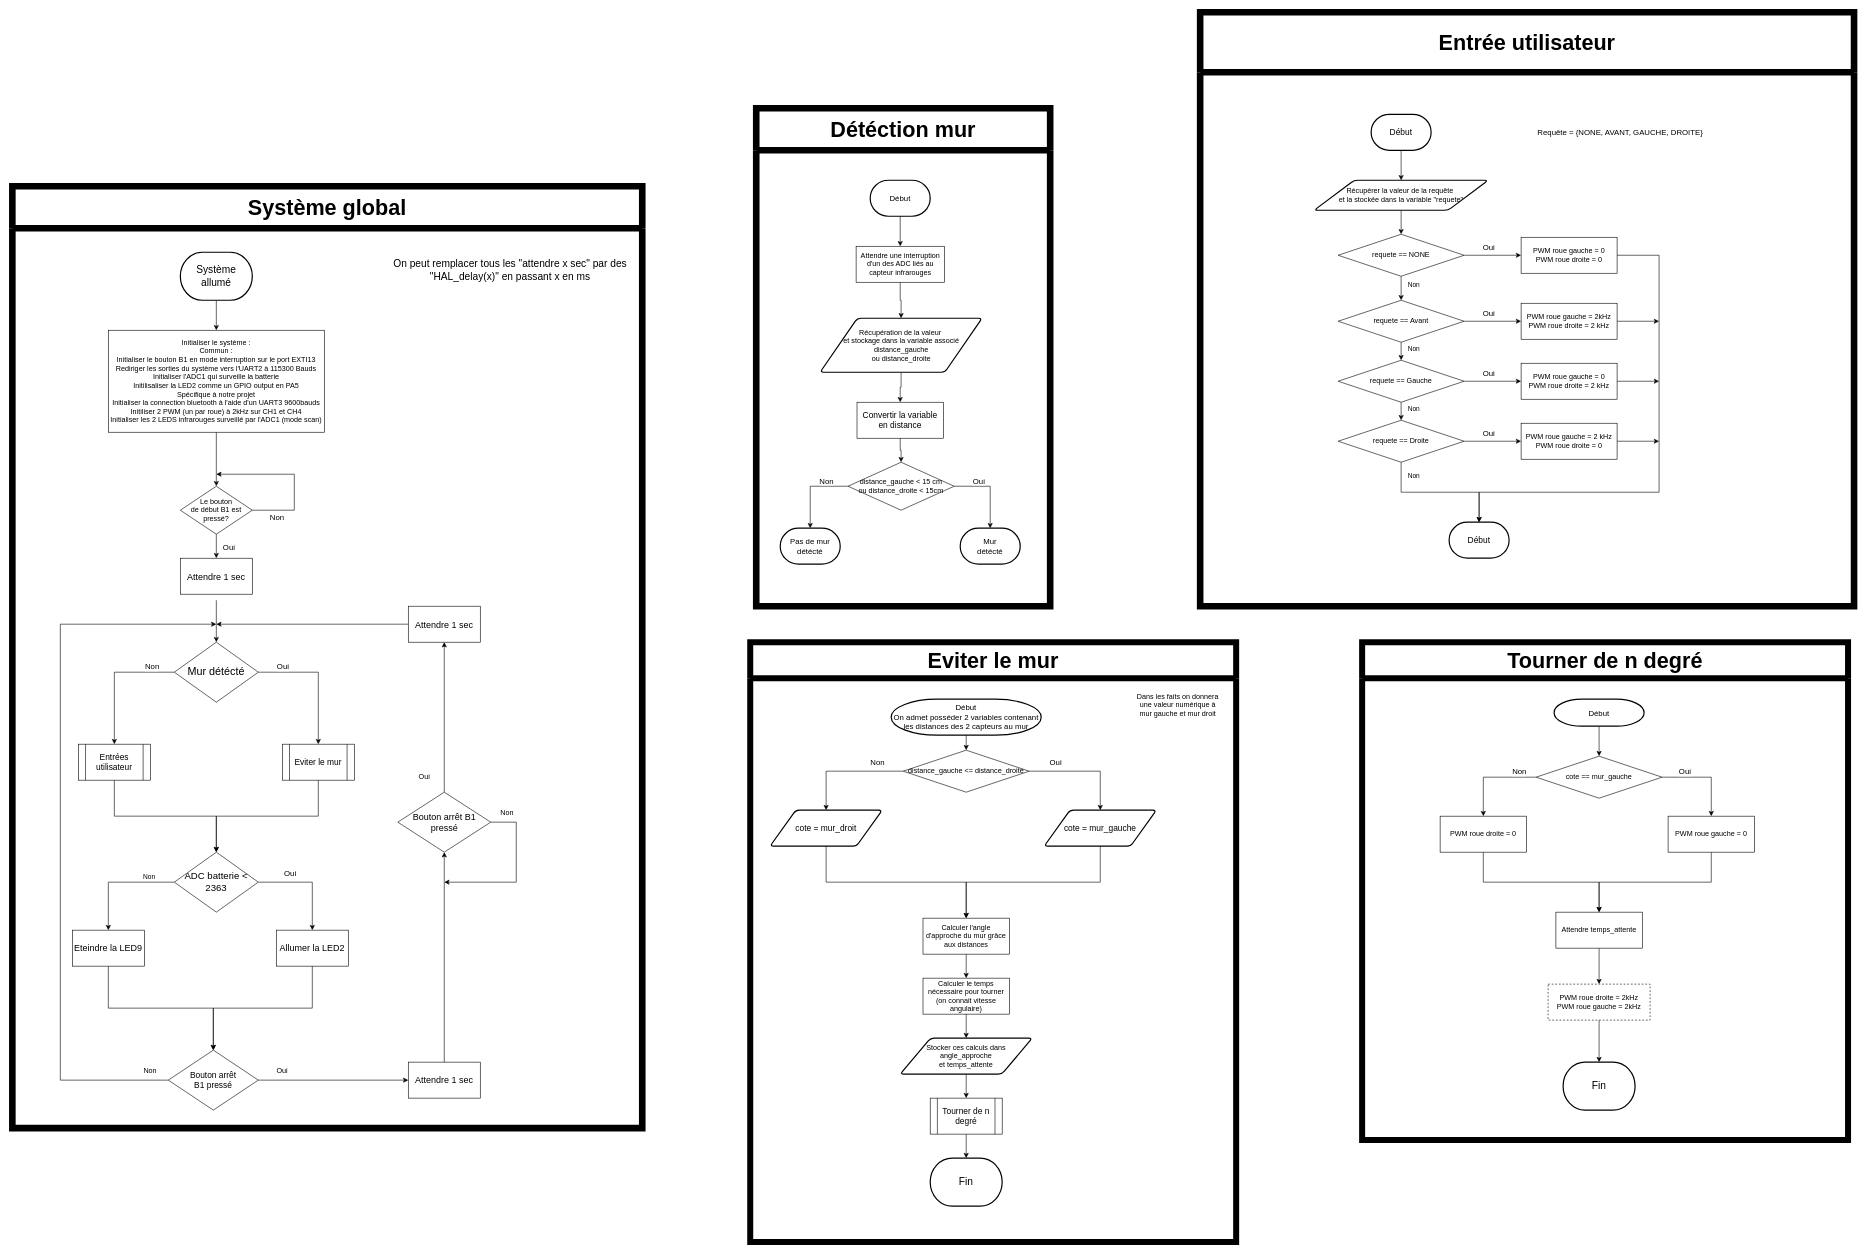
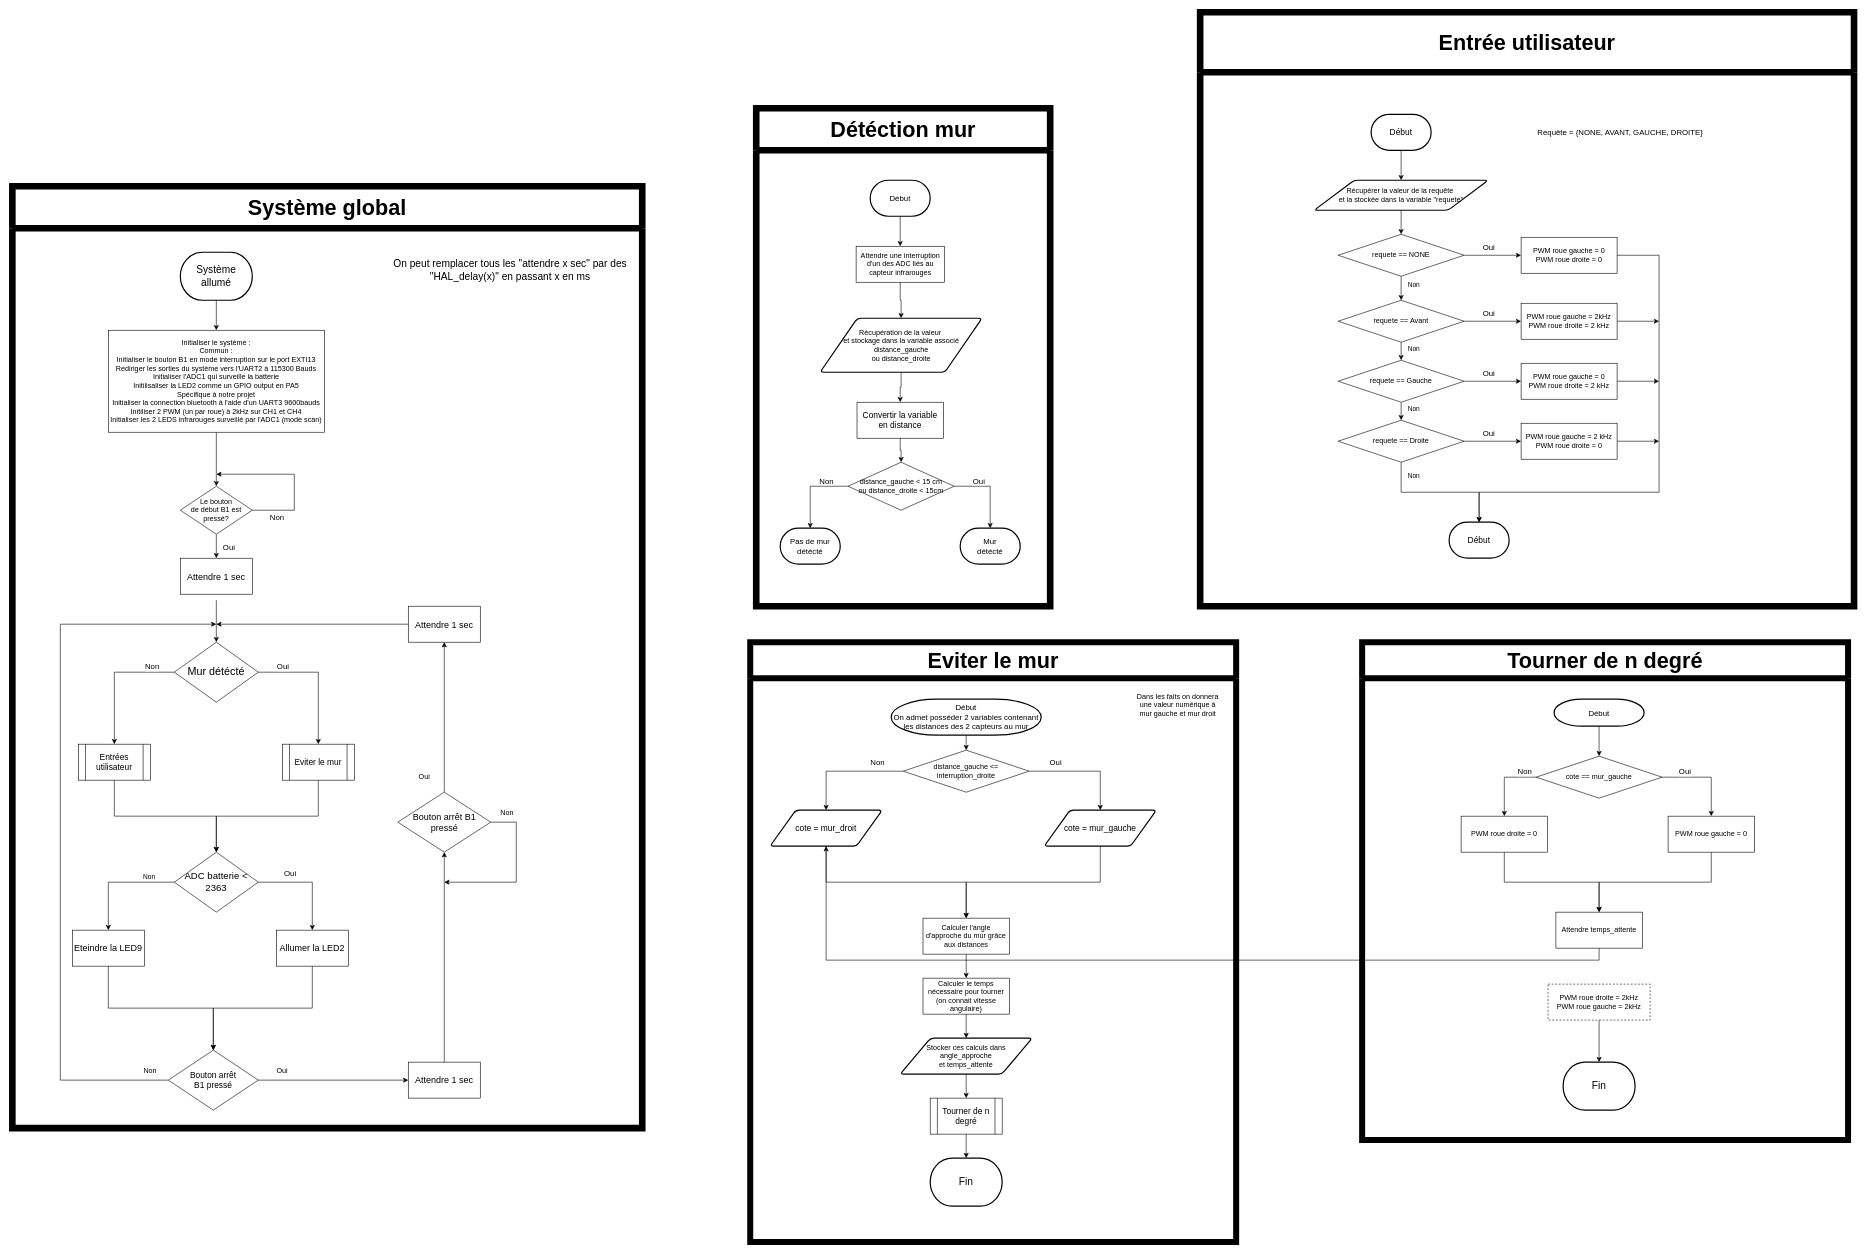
(966, 771) -> (966, 771)
(1484, 834) -> (1505, 834)
(1599, 978) -> (1176, 960)
